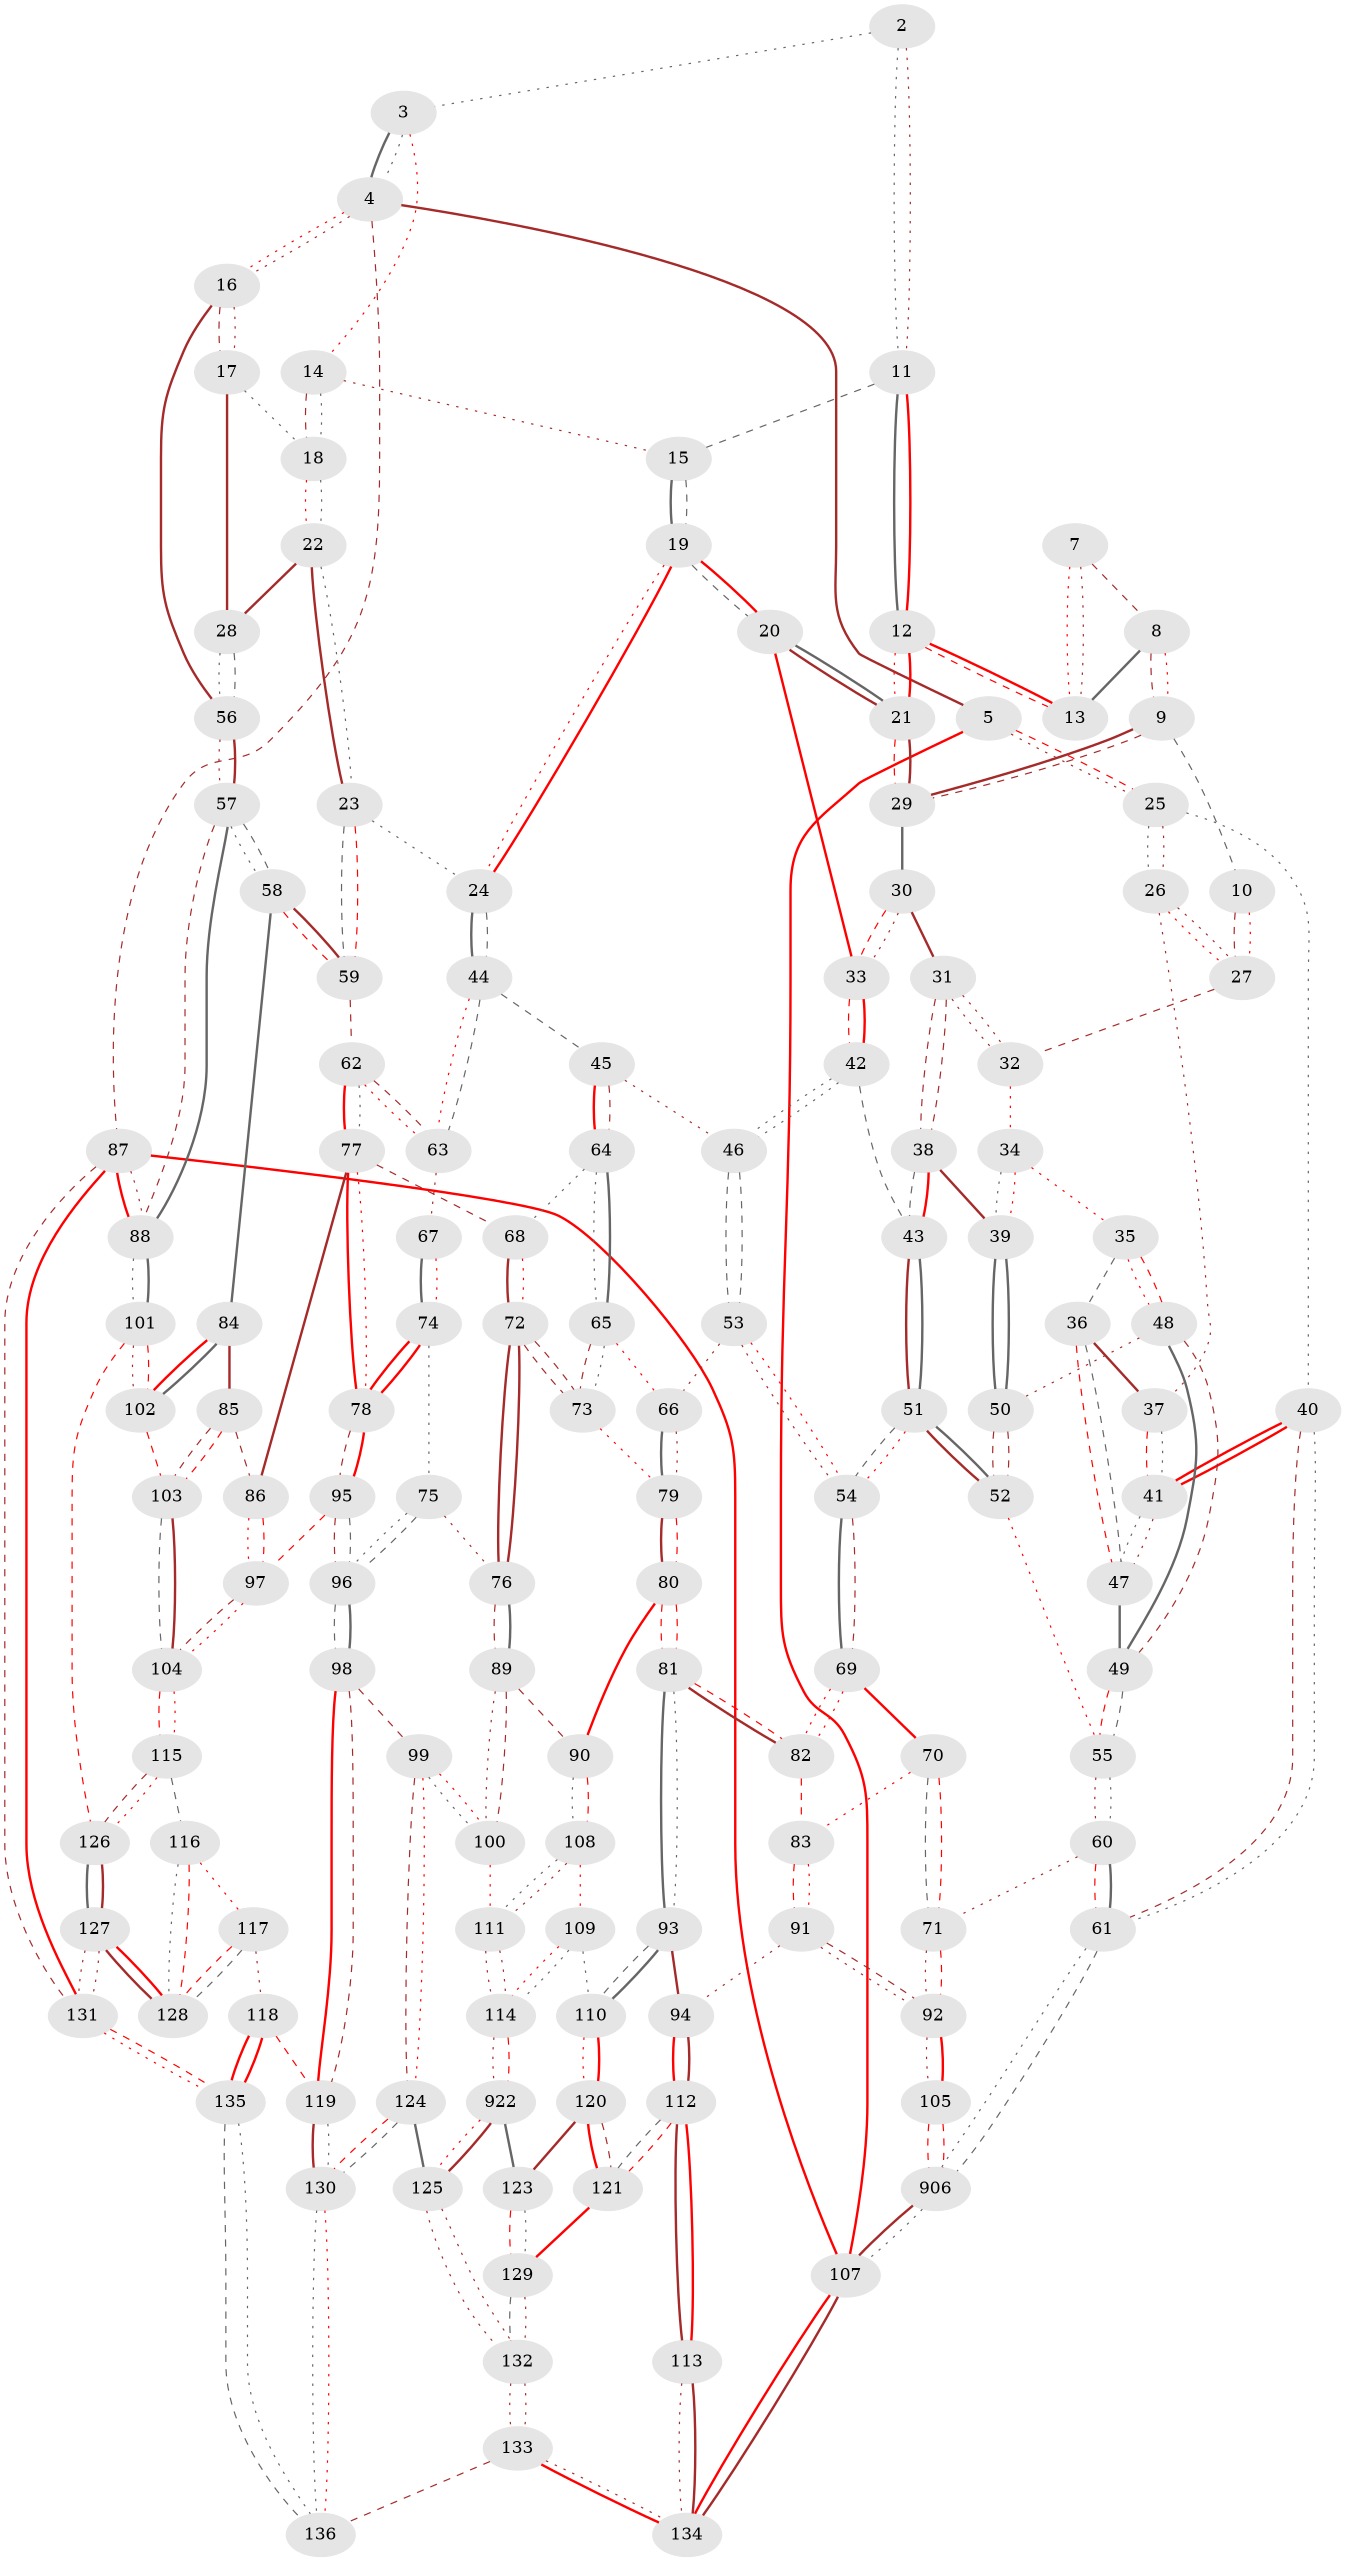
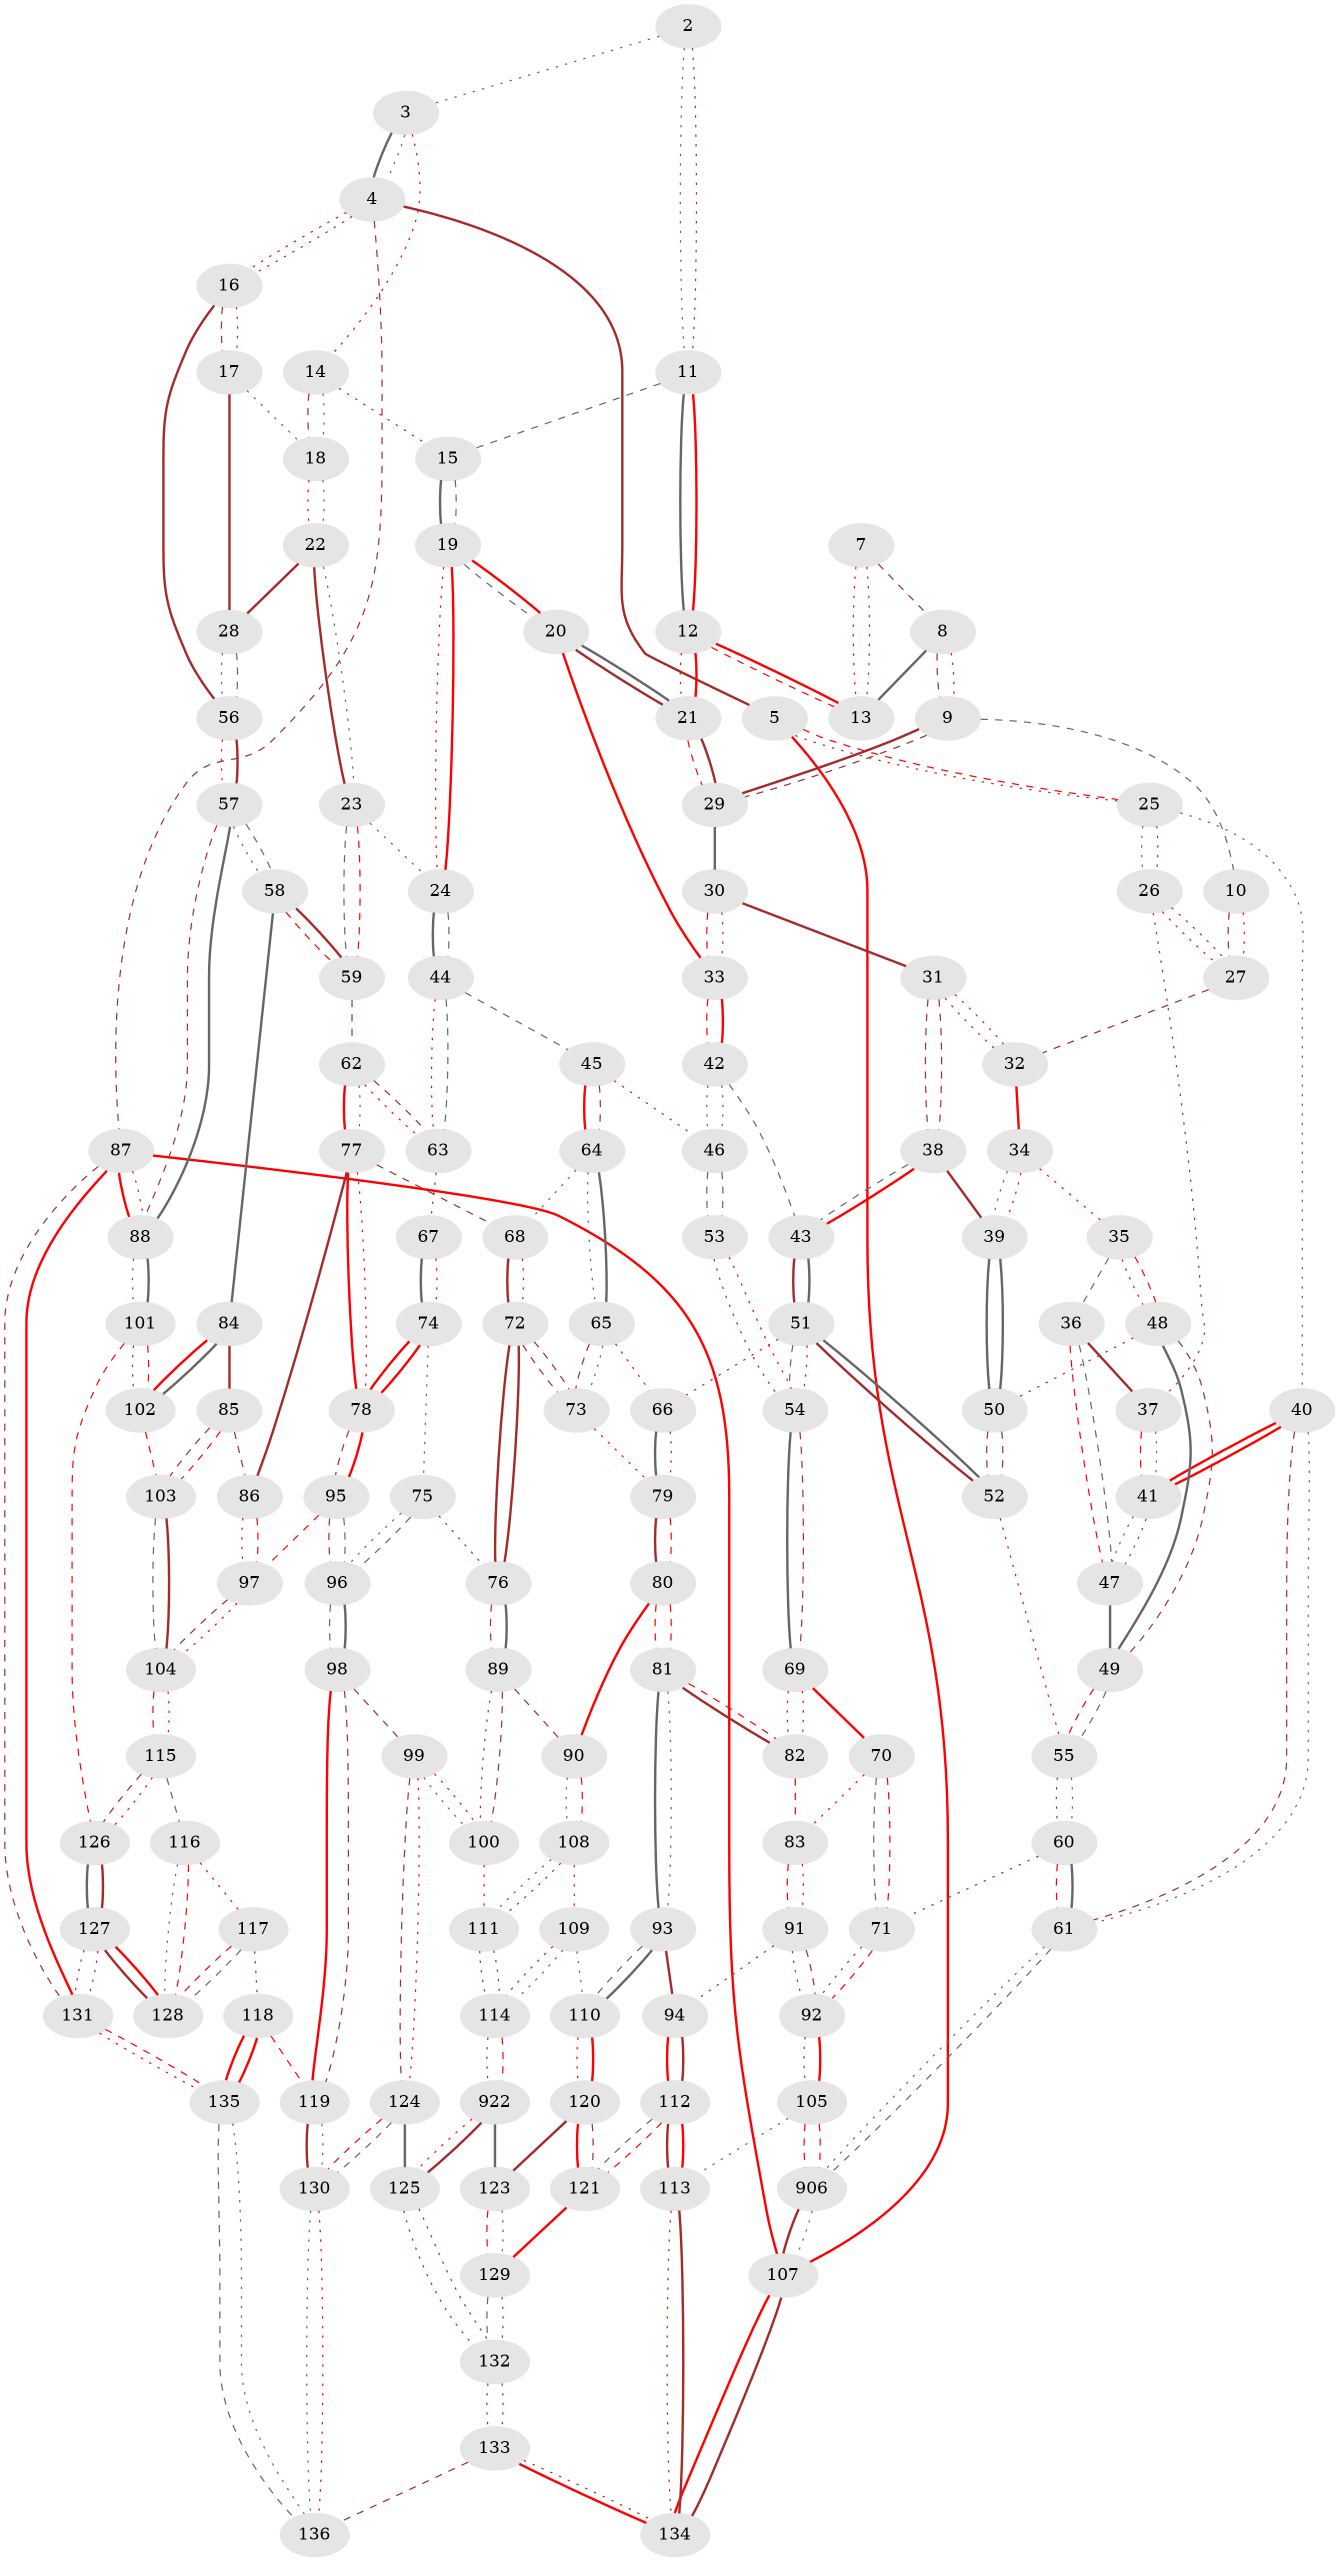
(1010, 1108) -> (1018, 1108)
(706, 1361) -> (732, 1367)
none -> (744, 2146)
